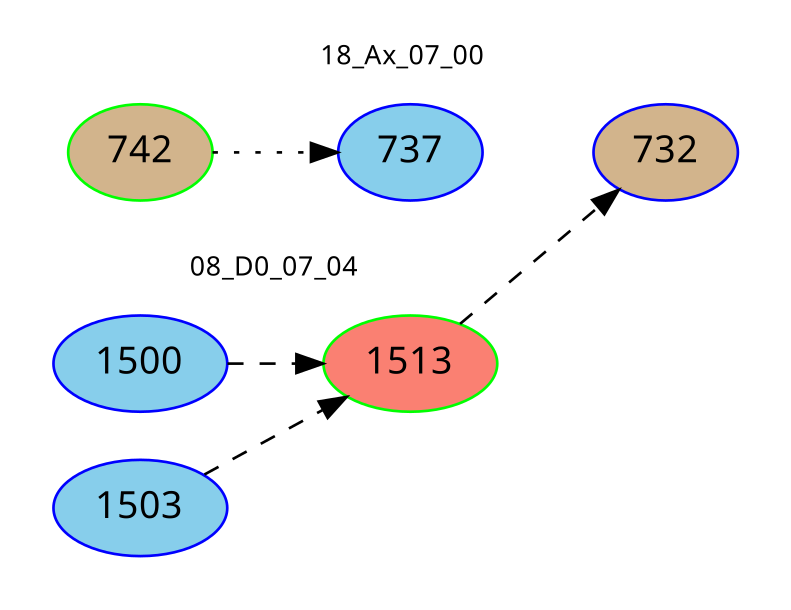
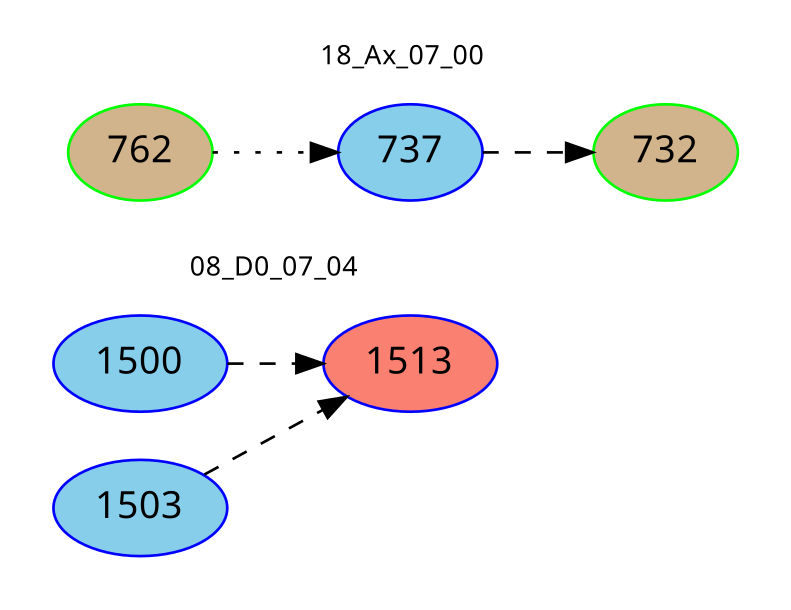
(140, 152) -> (140, 152)
(666, 152) -> (666, 152)
(536, 260) -> (524, 152)
(410, 364) -> (410, 364)
